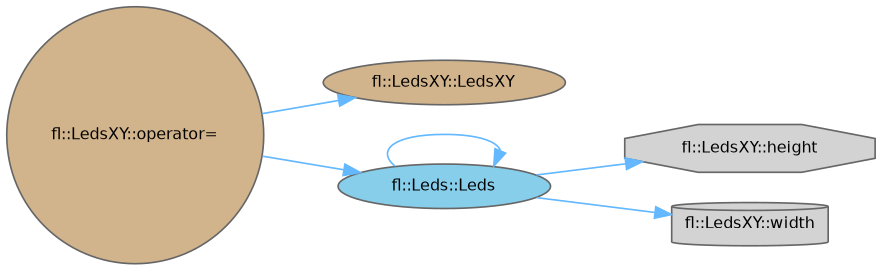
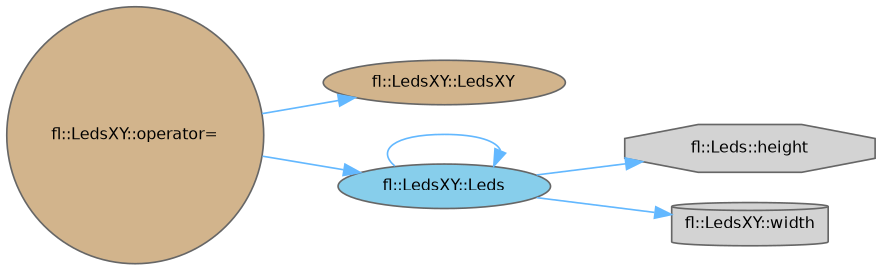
(750, 148) -> (750, 148)
(444, 186) -> (444, 186)
